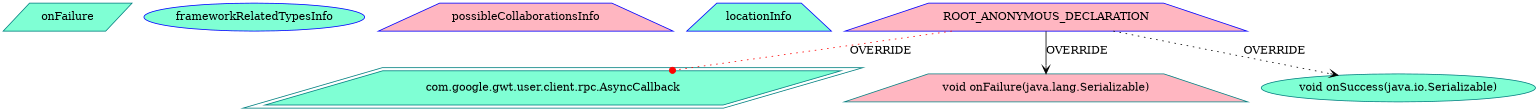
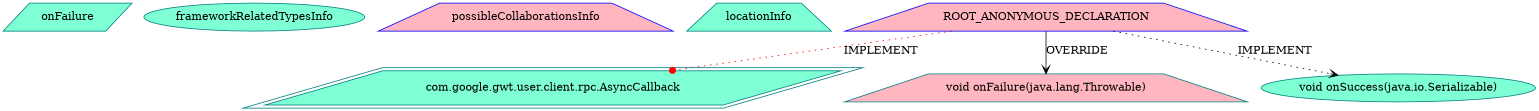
(254, 17) -> (254, 17)
(759, 17) -> (759, 17)
(881, 51) -> (881, 51)
(1275, 51) -> (1275, 51)
(1046, 88) -> (1046, 88)
